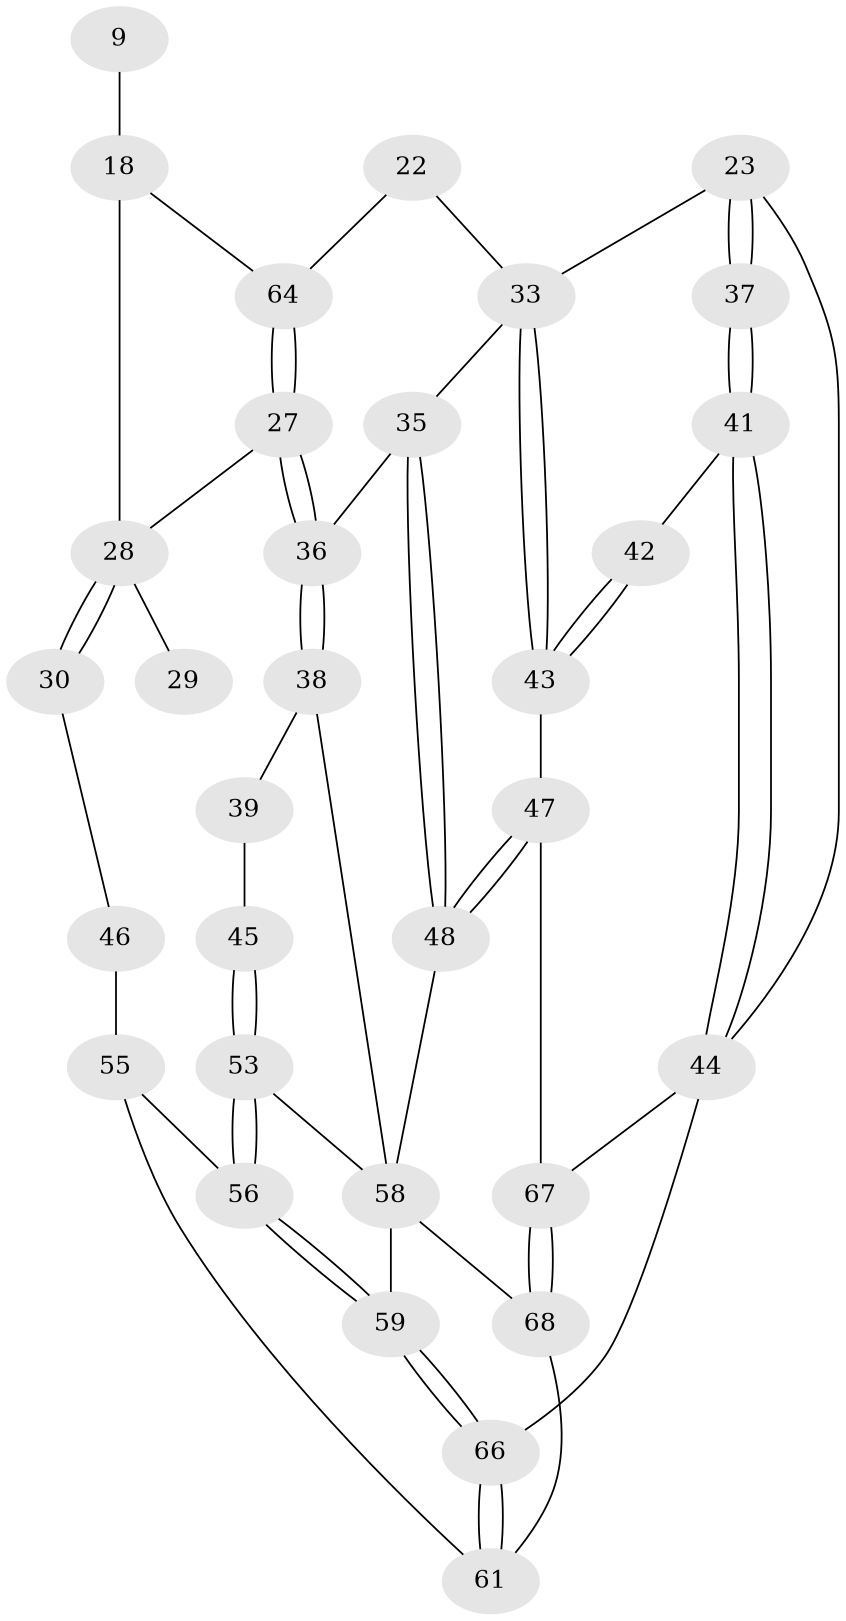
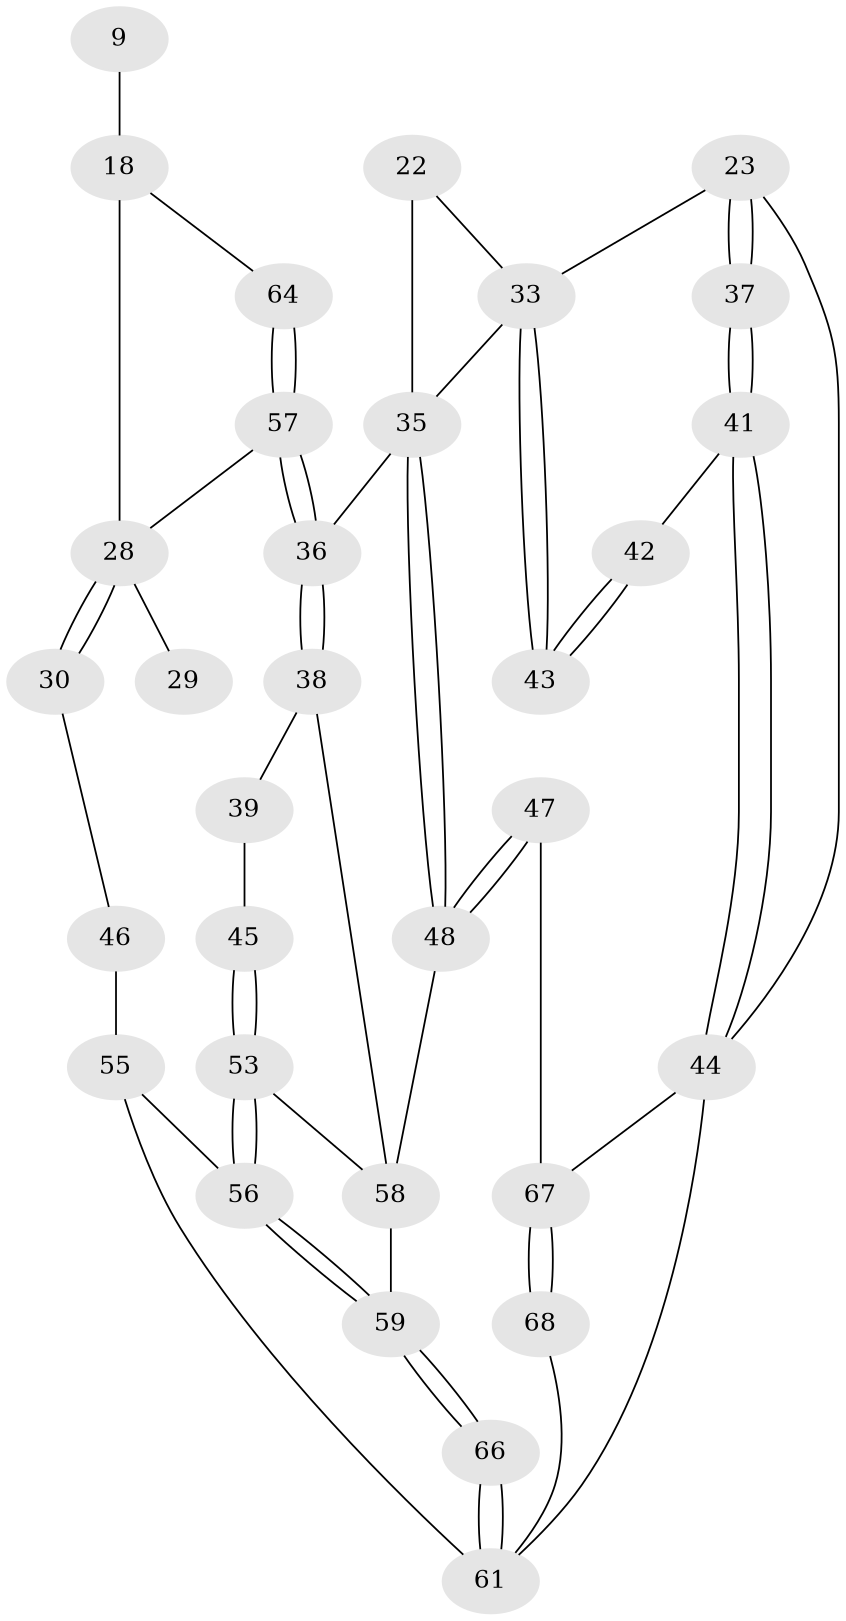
(348, 232) -> (412, 296)
(284, 425) -> (284, 425)
(541, 746) -> none
(466, 1260) -> none
(640, 1282) -> (651, 1344)
